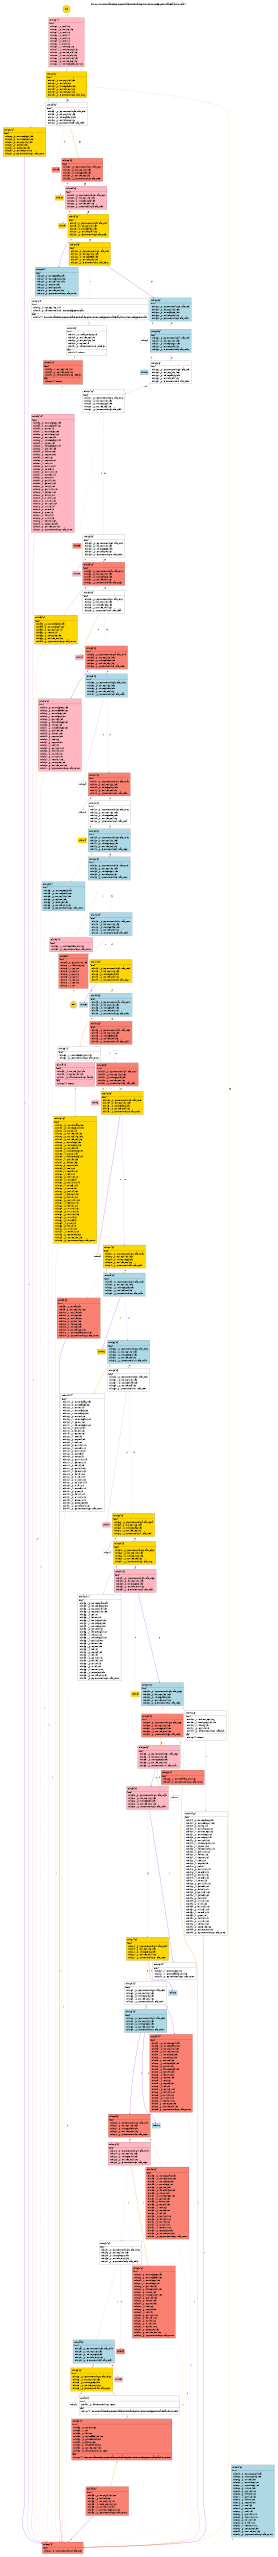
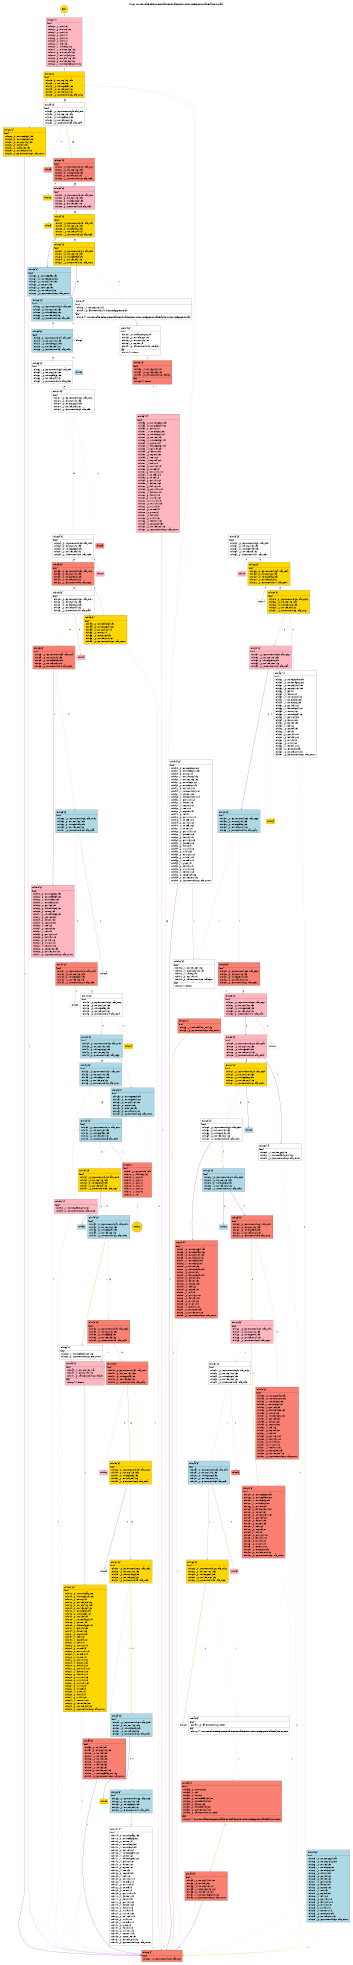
(73, 1005) -> (137, 1227)
(129, 1365) -> none
(206, 1775) -> (193, 921)
